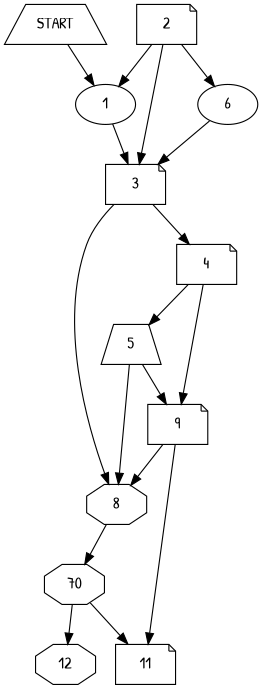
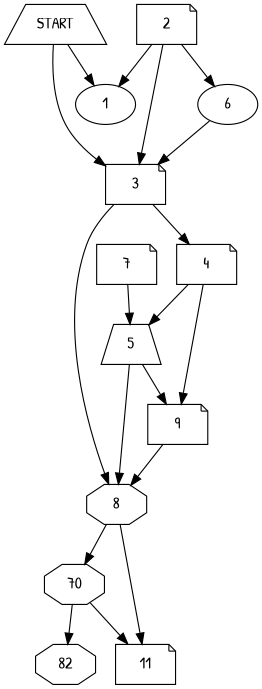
(118, 139) -> (59, 108)
none -> (127, 264)
(162, 539) -> (130, 579)
(66, 664) -> (66, 664)
